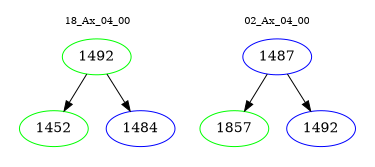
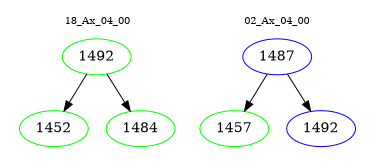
(141, 129) -> (141, 129)
(234, 129) -> (234, 129)
